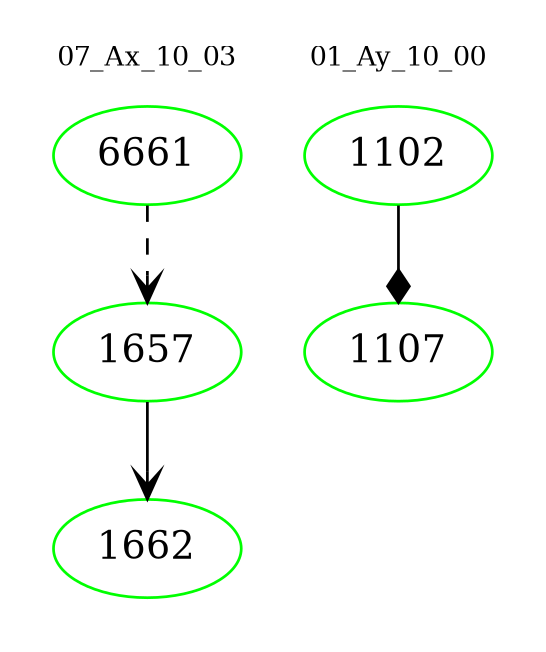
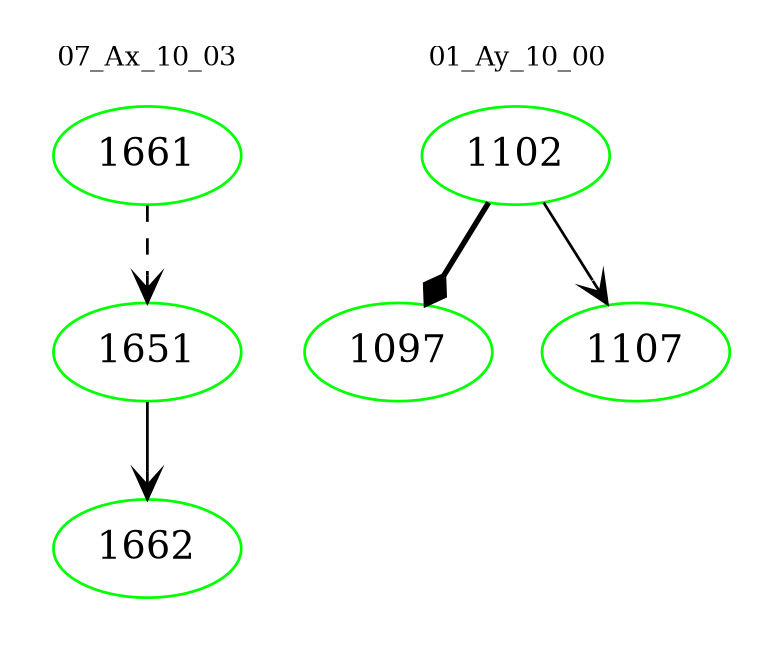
(147, 156) -> (147, 156)
(398, 238) -> (568, 241)
(147, 352) -> (147, 352)
none -> (398, 352)
